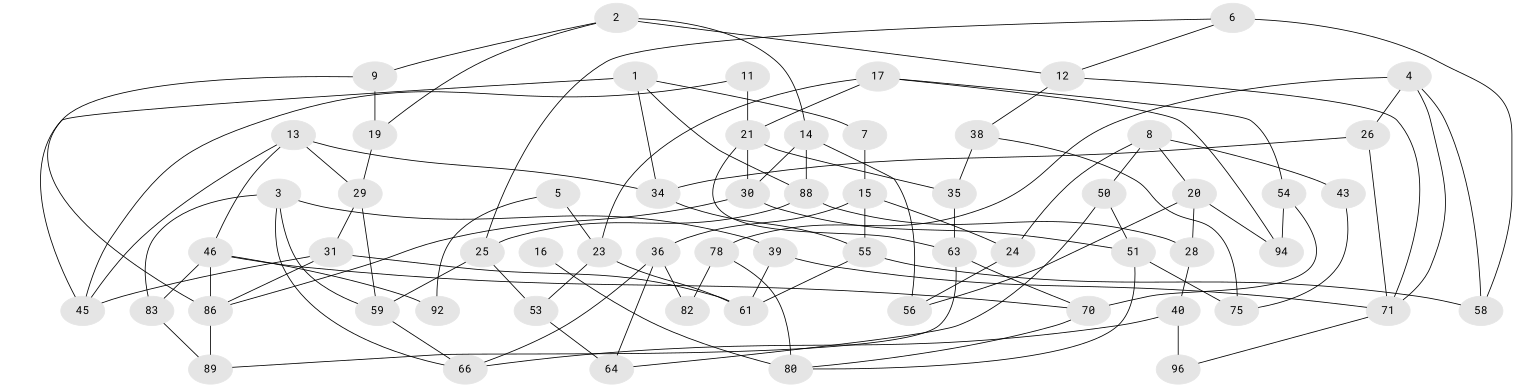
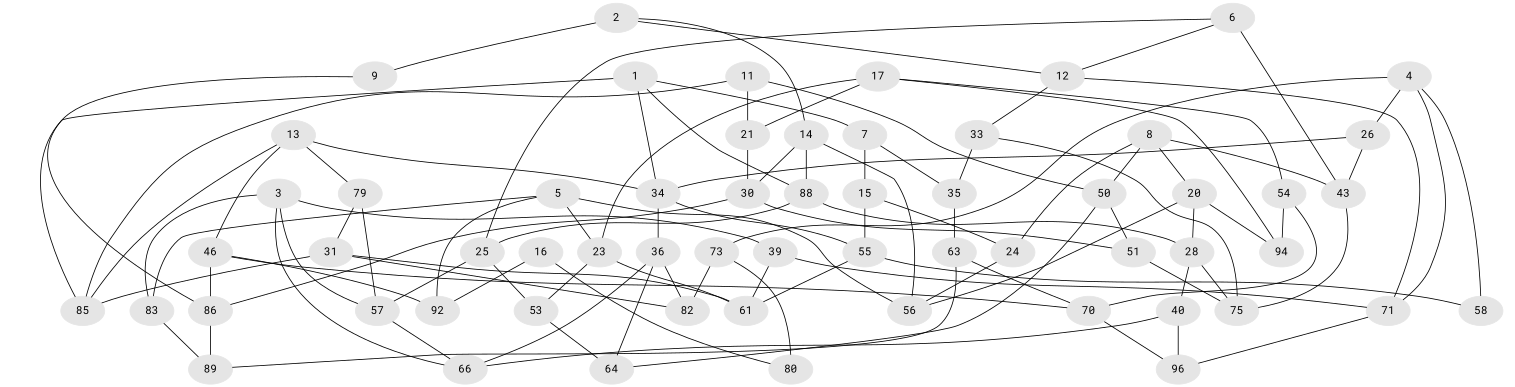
(1477, 81) -> (1288, 106)
(375, 135) -> none
(977, 135) -> (977, 135)
none -> (925, 138)
(853, 169) -> (911, 165)
(360, 194) -> (360, 194)
(784, 220) -> (658, 228)
(1378, 223) -> (1356, 164)
none -> (796, 234)
(841, 234) -> none
(717, 252) -> (717, 252)
(188, 275) -> (325, 217)
none -> (1211, 277)
(271, 282) -> (462, 274)
none -> (481, 286)
(83, 311) -> (83, 311)
(377, 311) -> (377, 311)
(943, 350) -> (1134, 340)
(1000, 360) -> none
